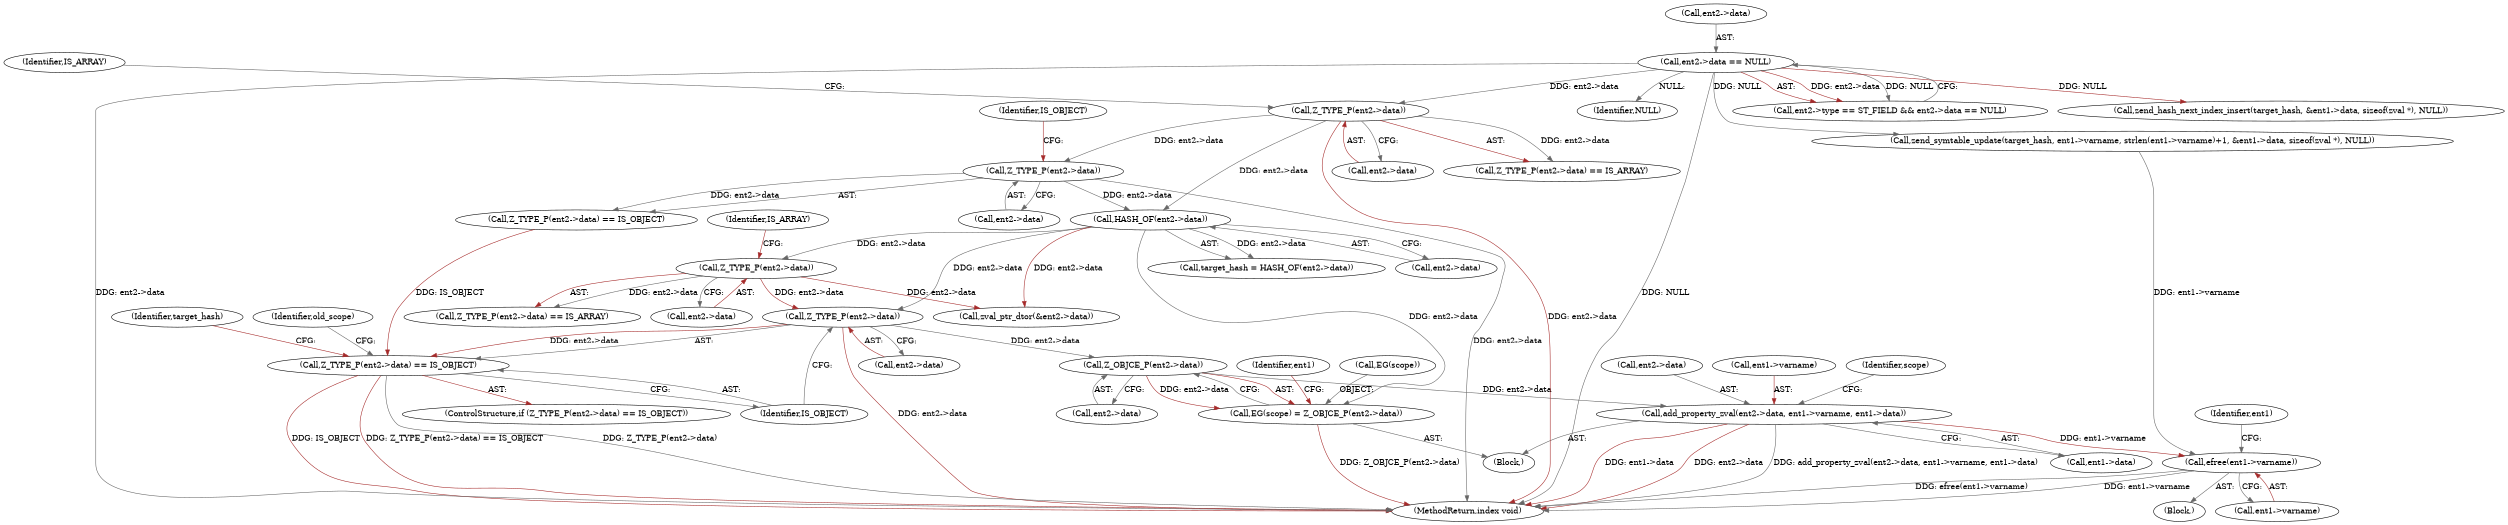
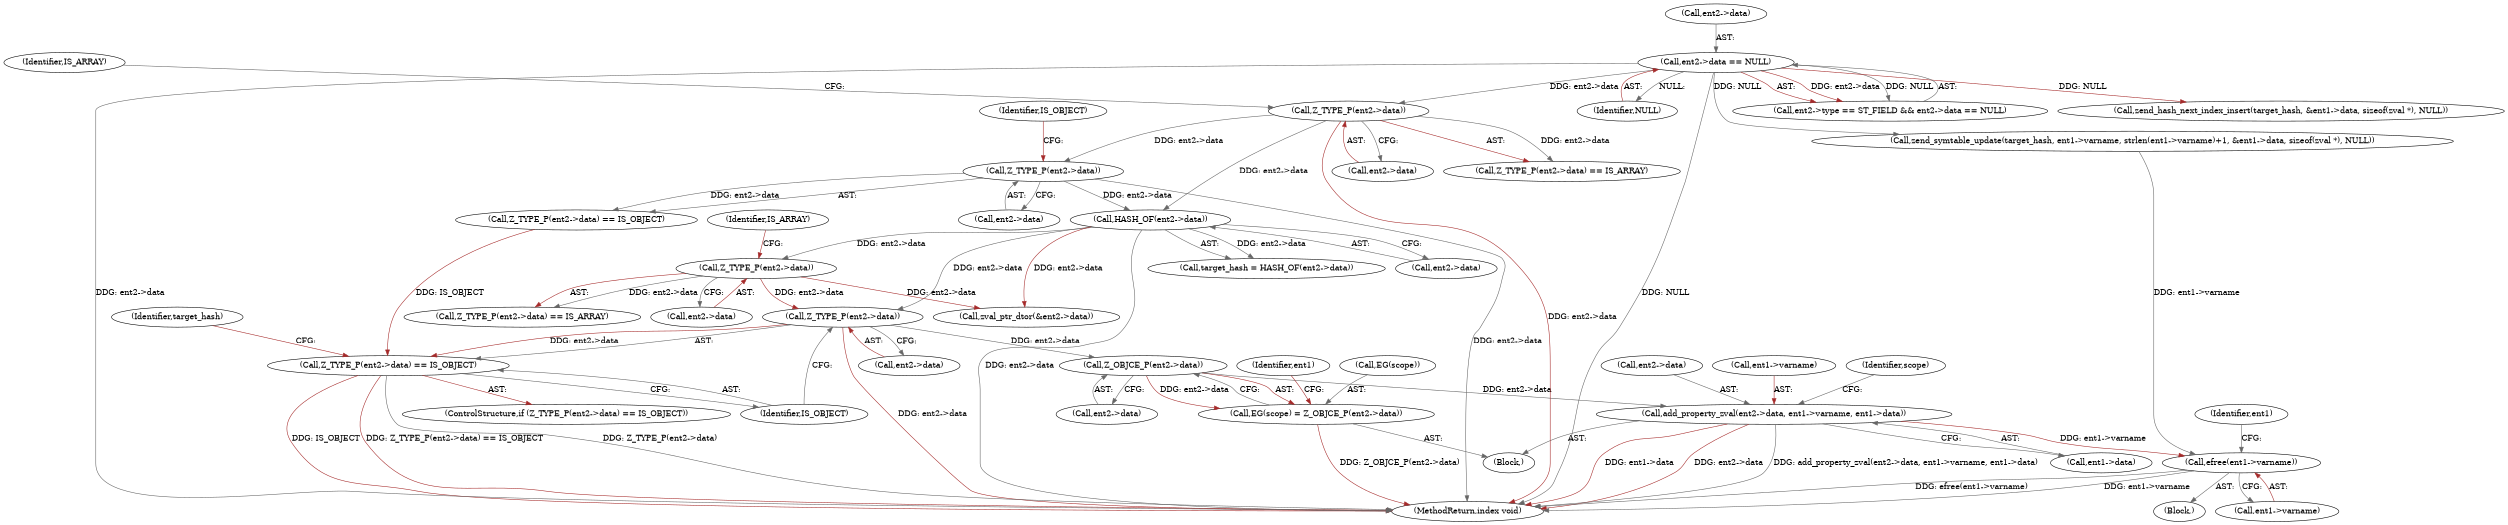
none -> (1629, 79)
(1949, 87) -> (1949, 87)
(1327, 313) -> (1002, 480)
(313, 317) -> none
(1358, 390) -> (1358, 390)
